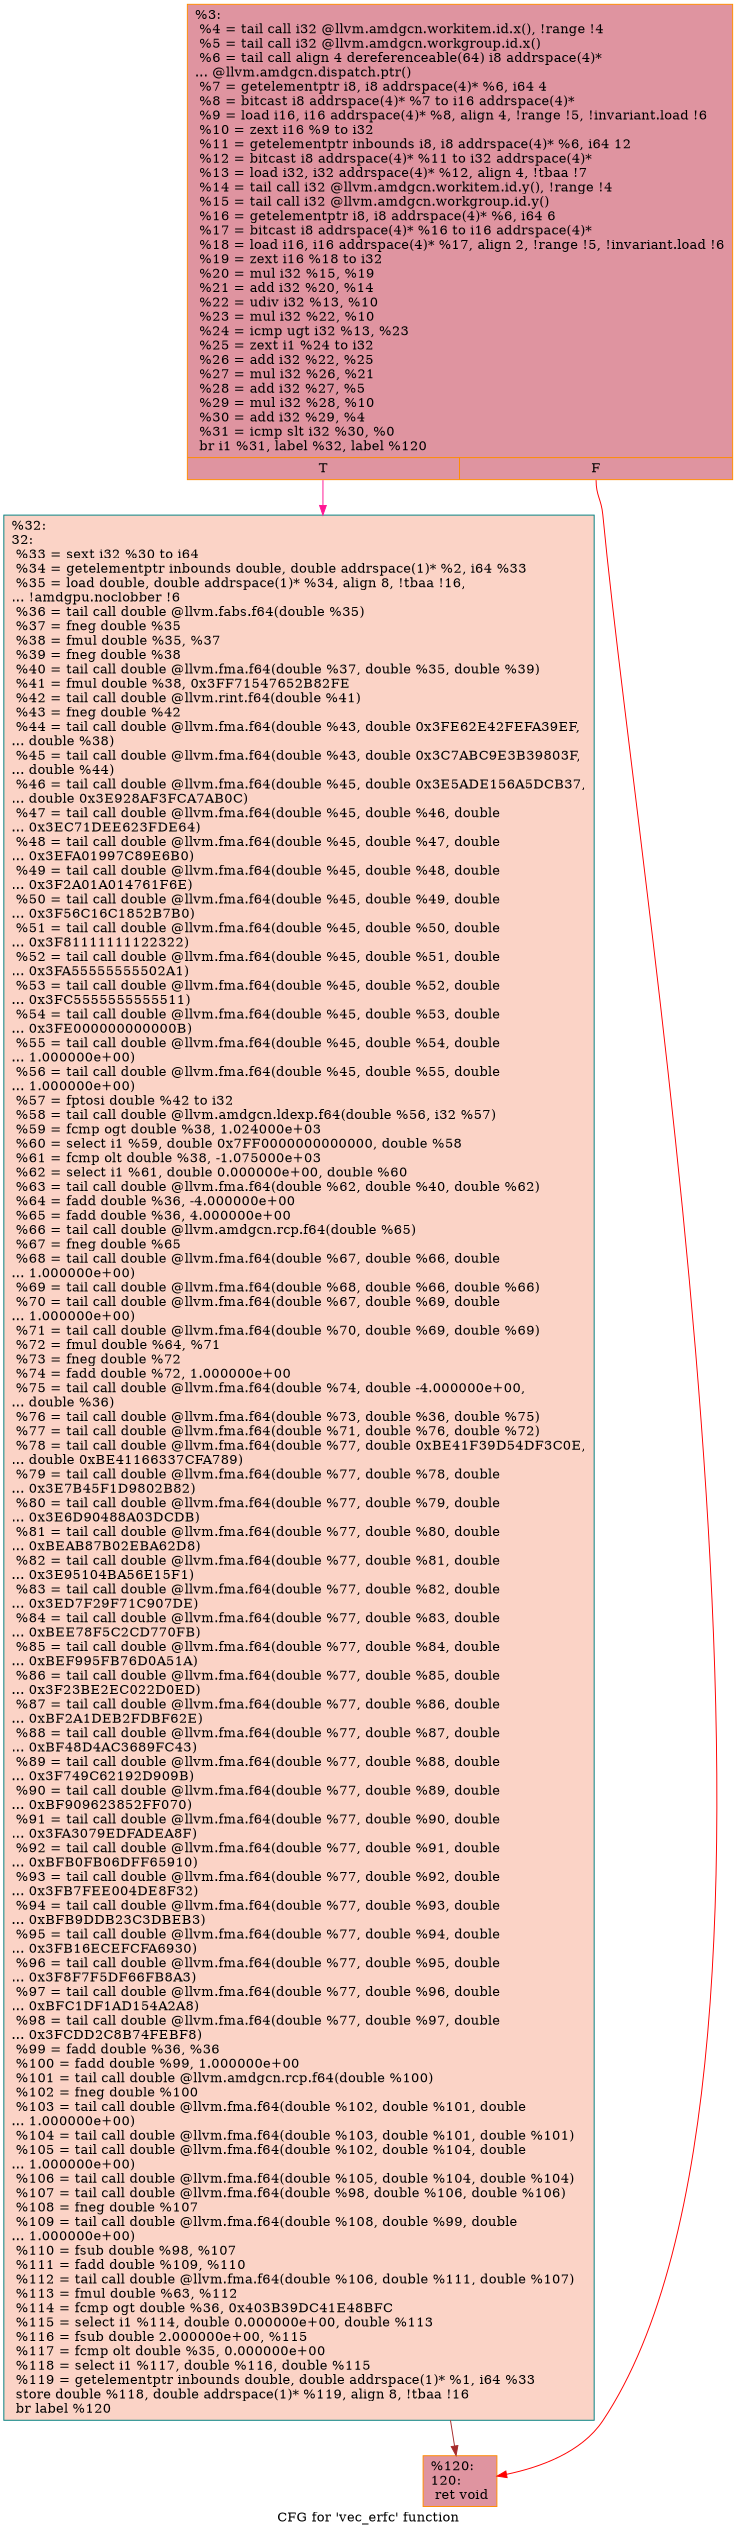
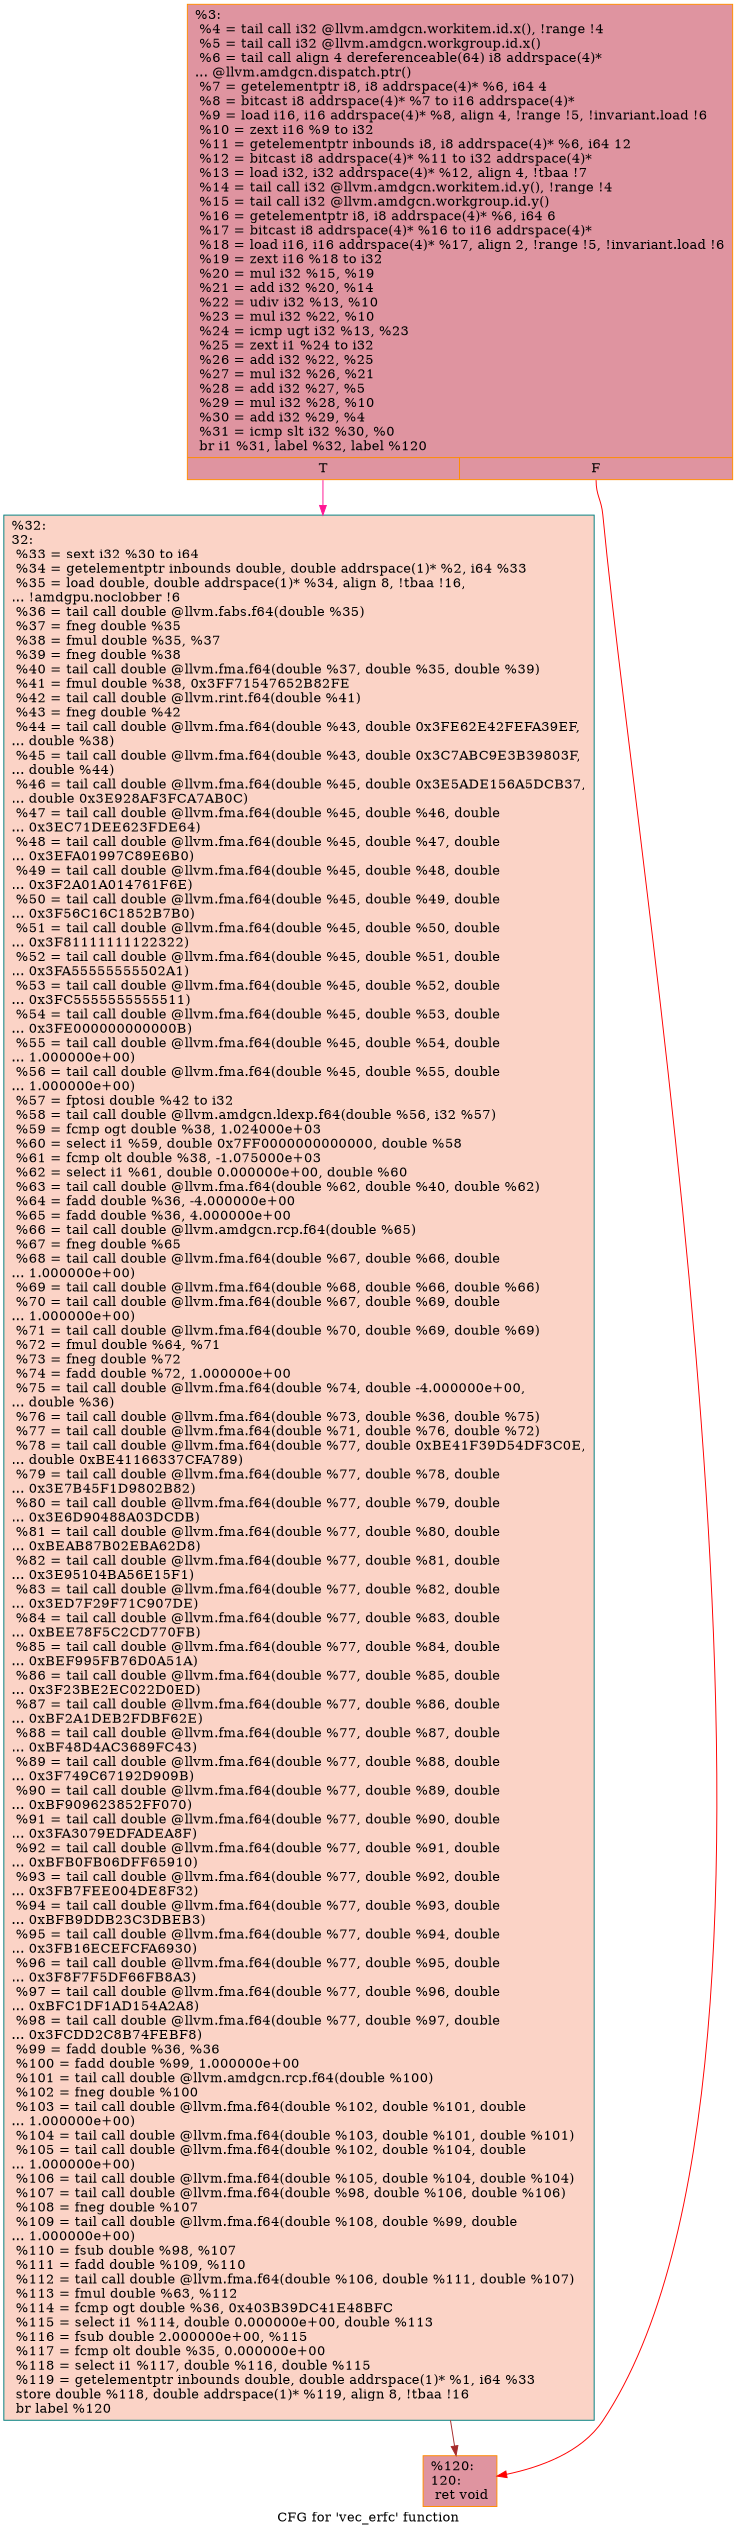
(103, 1776) -> (103, 1776)
